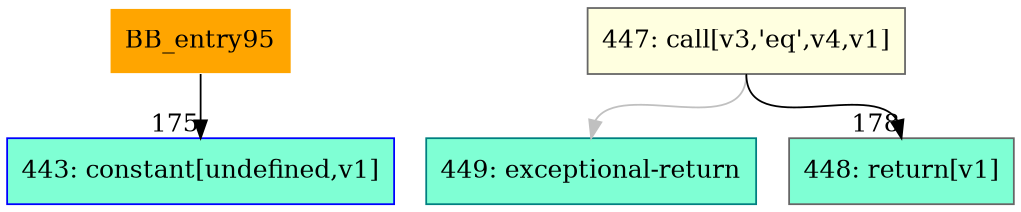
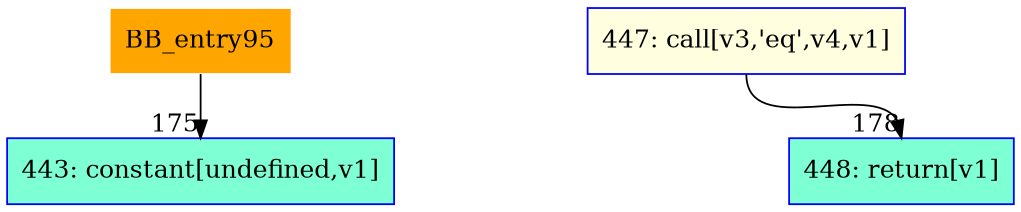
(746, 41) -> (746, 41)
(591, 171) -> none
(901, 171) -> (901, 171)
